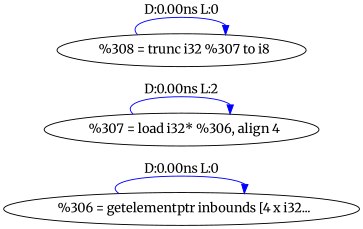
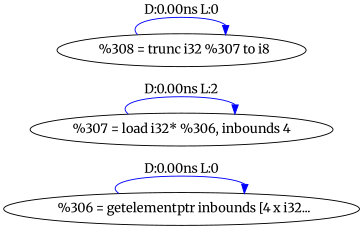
(182, 130) -> (182, 130)
